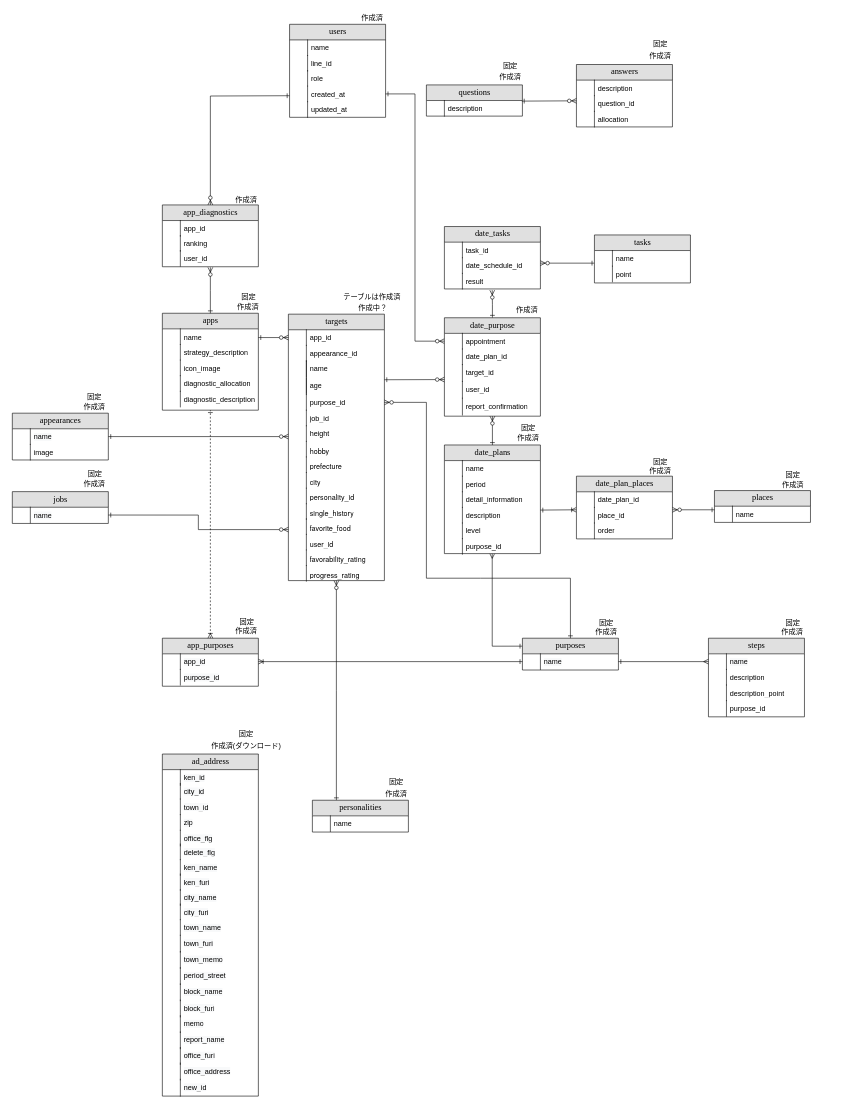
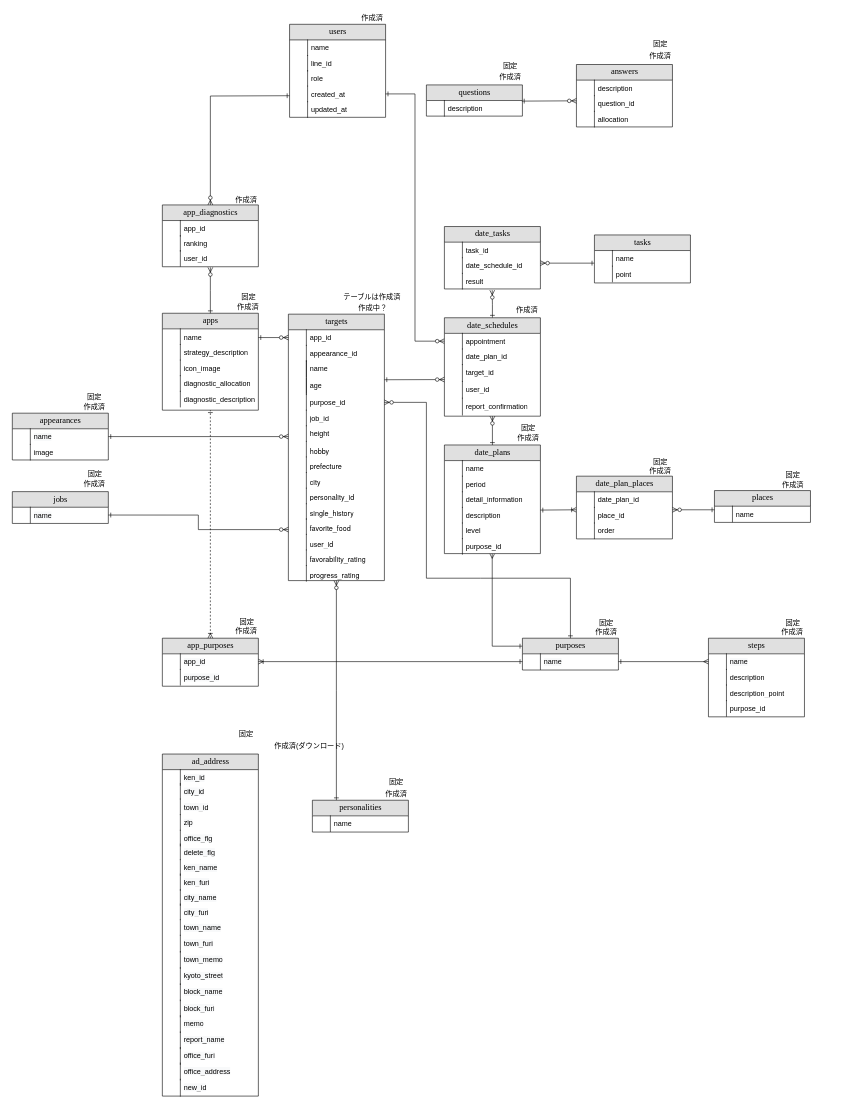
(493, 326) -> (493, 326)
(246, 746) -> (309, 746)
(209, 976) -> (208, 976)
